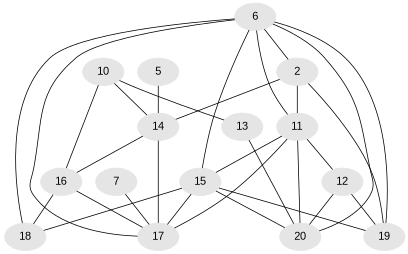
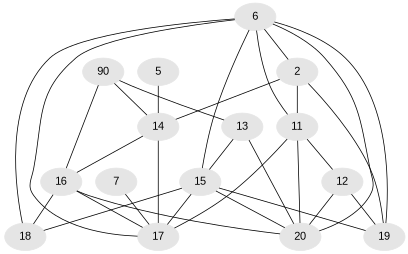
(103, 72) -> (103, 72)
(249, 154) -> (221, 154)
none -> (167, 216)
